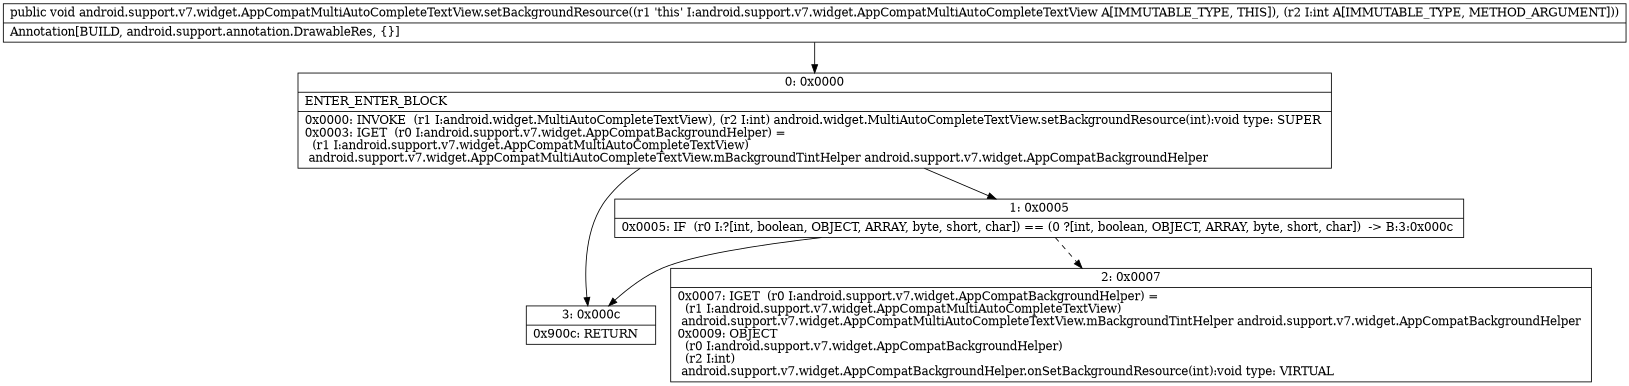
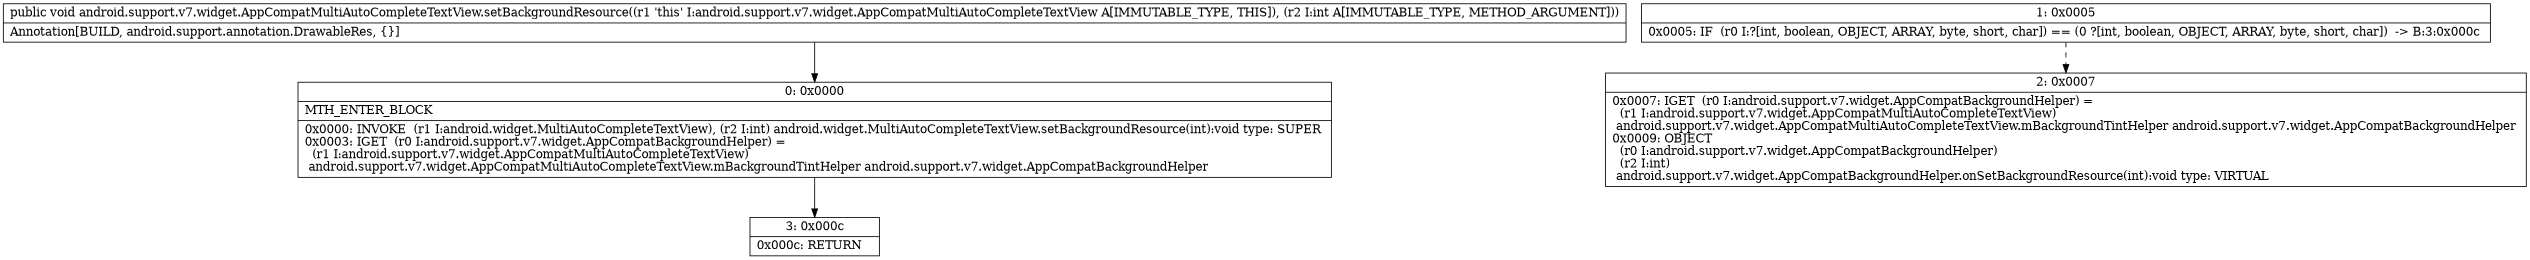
(376, 101) -> (369, 111)
(956, 182) -> none
(713, 254) -> none
(591, 334) -> (815, 246)
